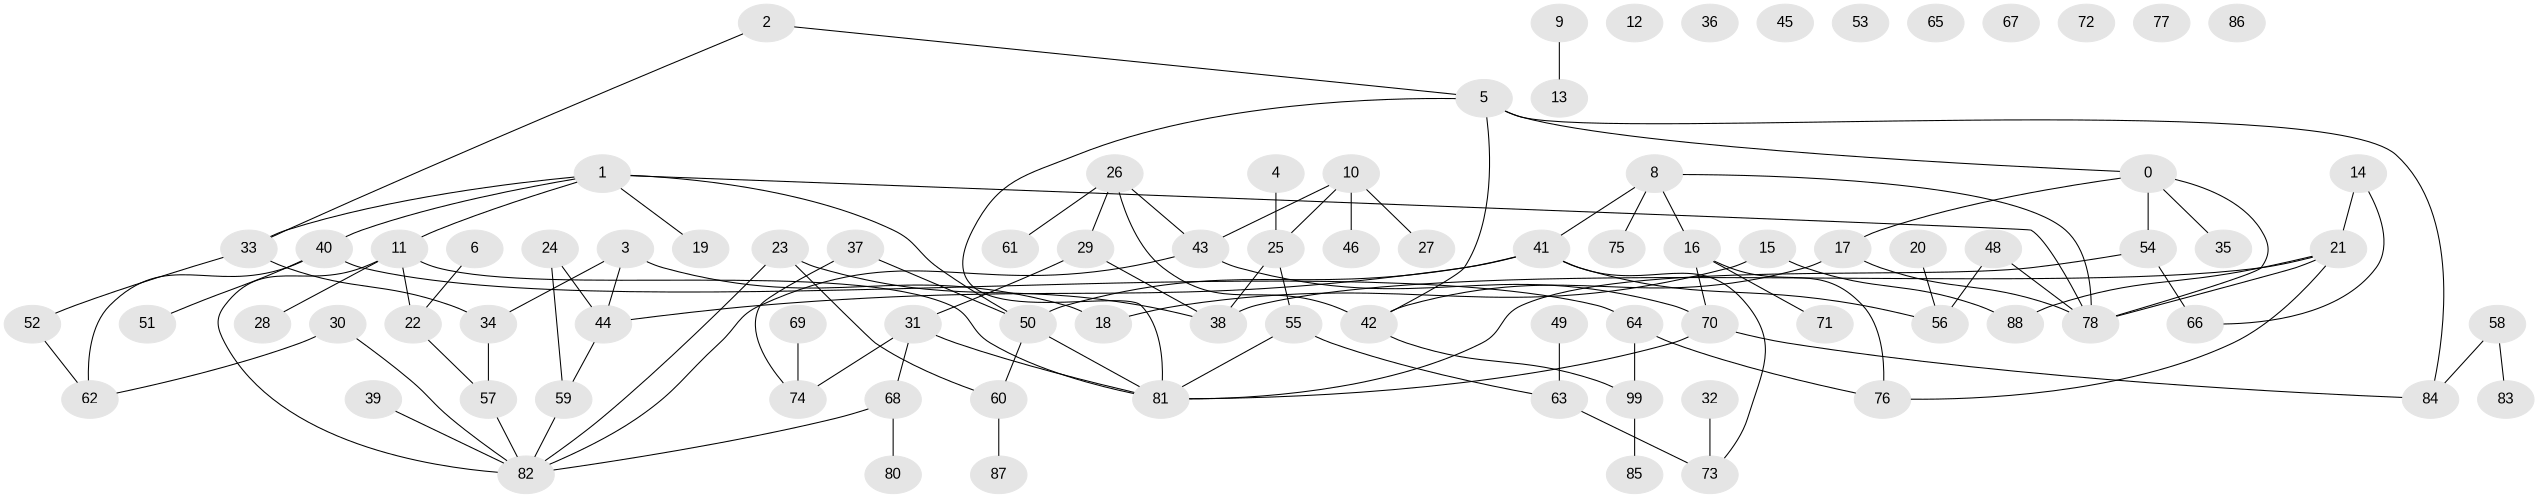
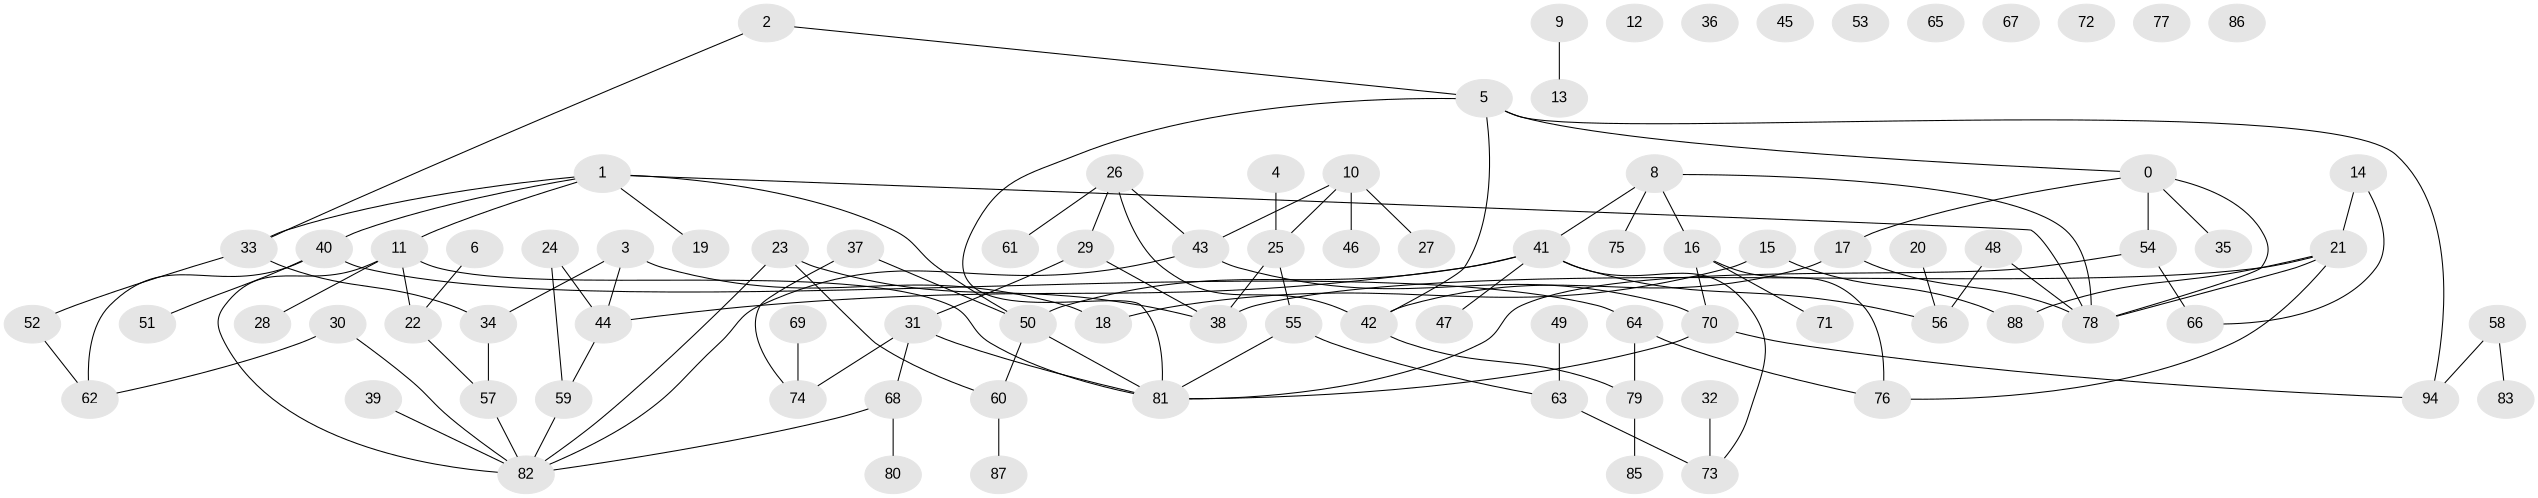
none -> (1444, 324)
(1635, 400) -> (1635, 400)
(2431, 400) -> (2431, 400)
